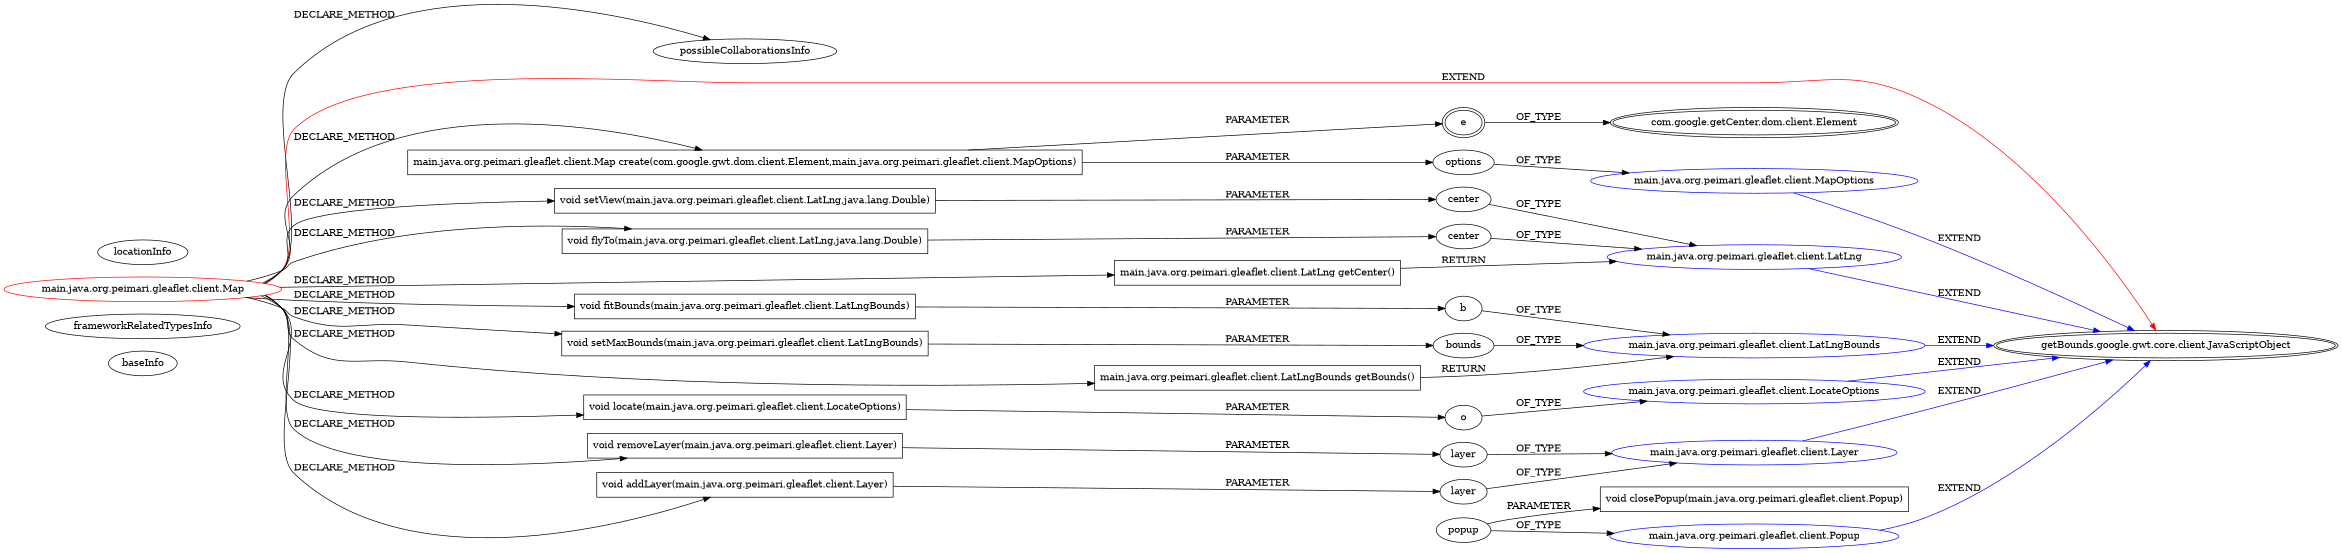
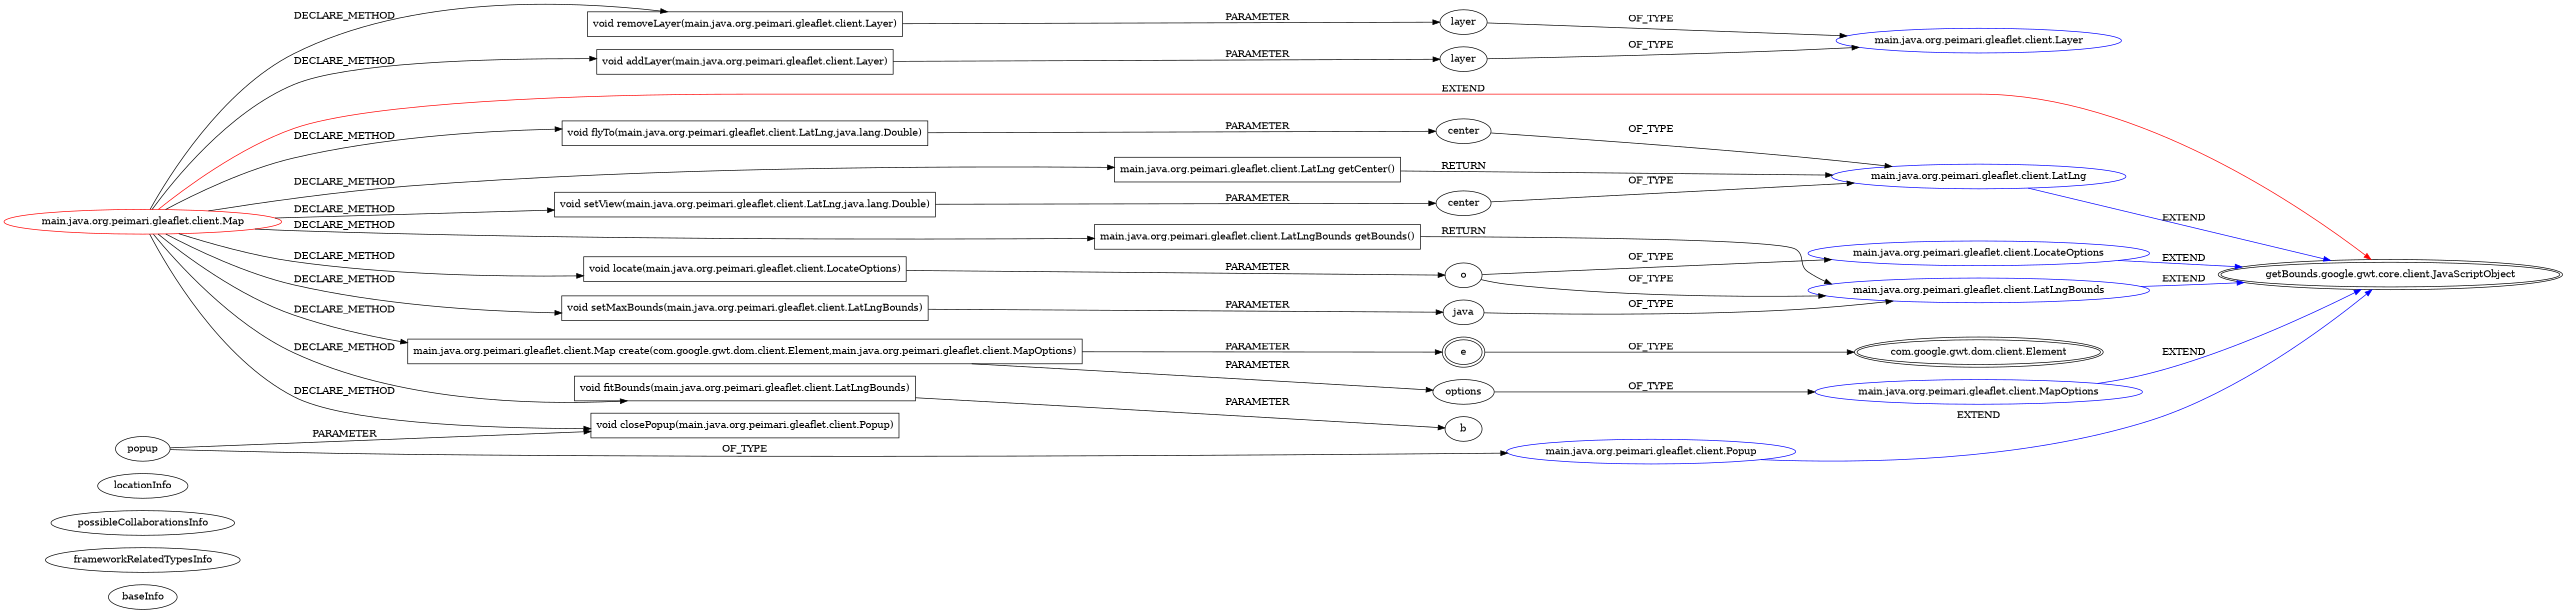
(383, 22) -> (328, 408)
(1754, 123) -> (1979, 352)
(1572, 322) -> (1649, 294)
(1464, 346) -> (1464, 312)
(1954, 402) -> none
